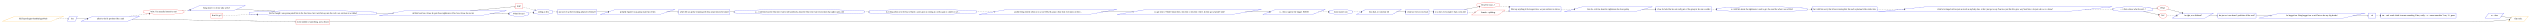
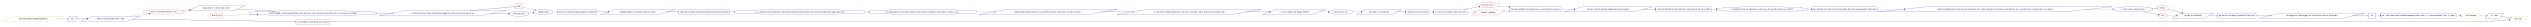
none -> (2471, 16)
